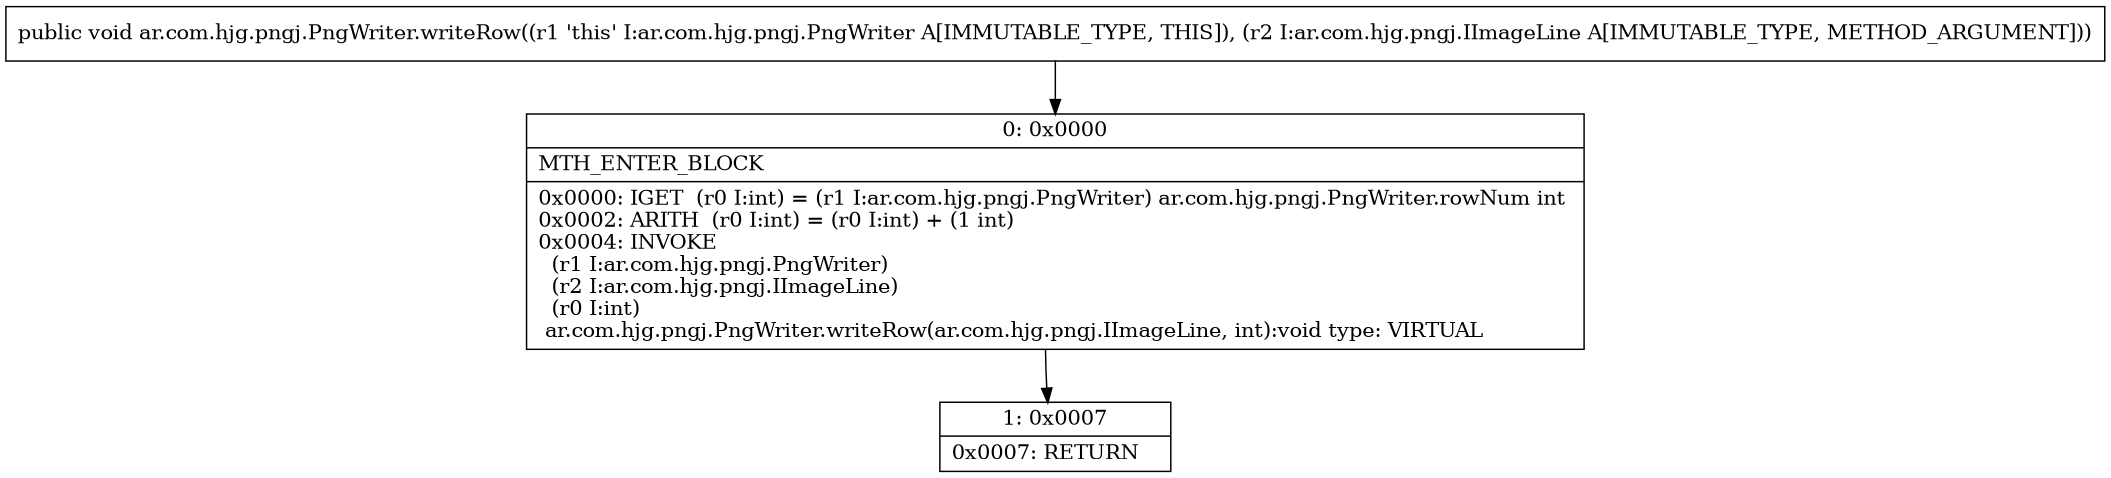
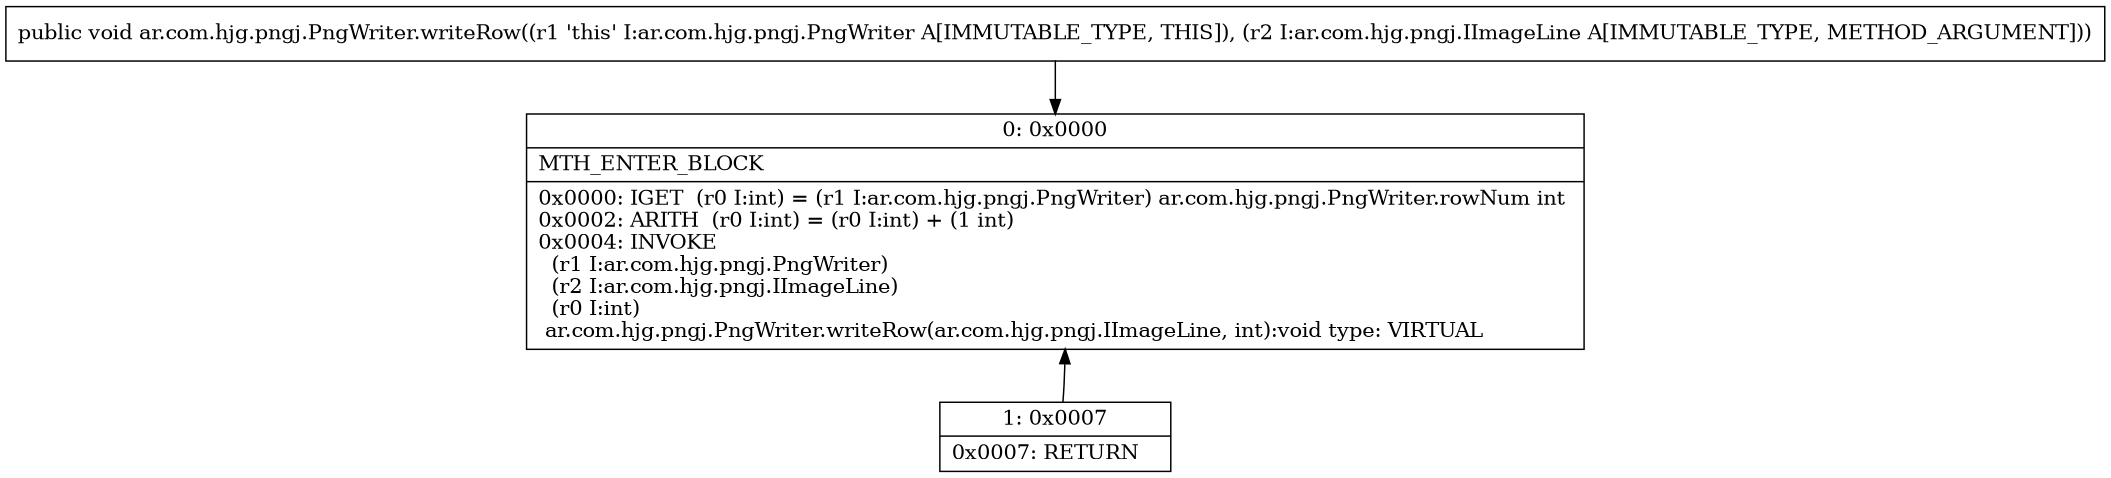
(1046, 369) -> (1064, 384)
